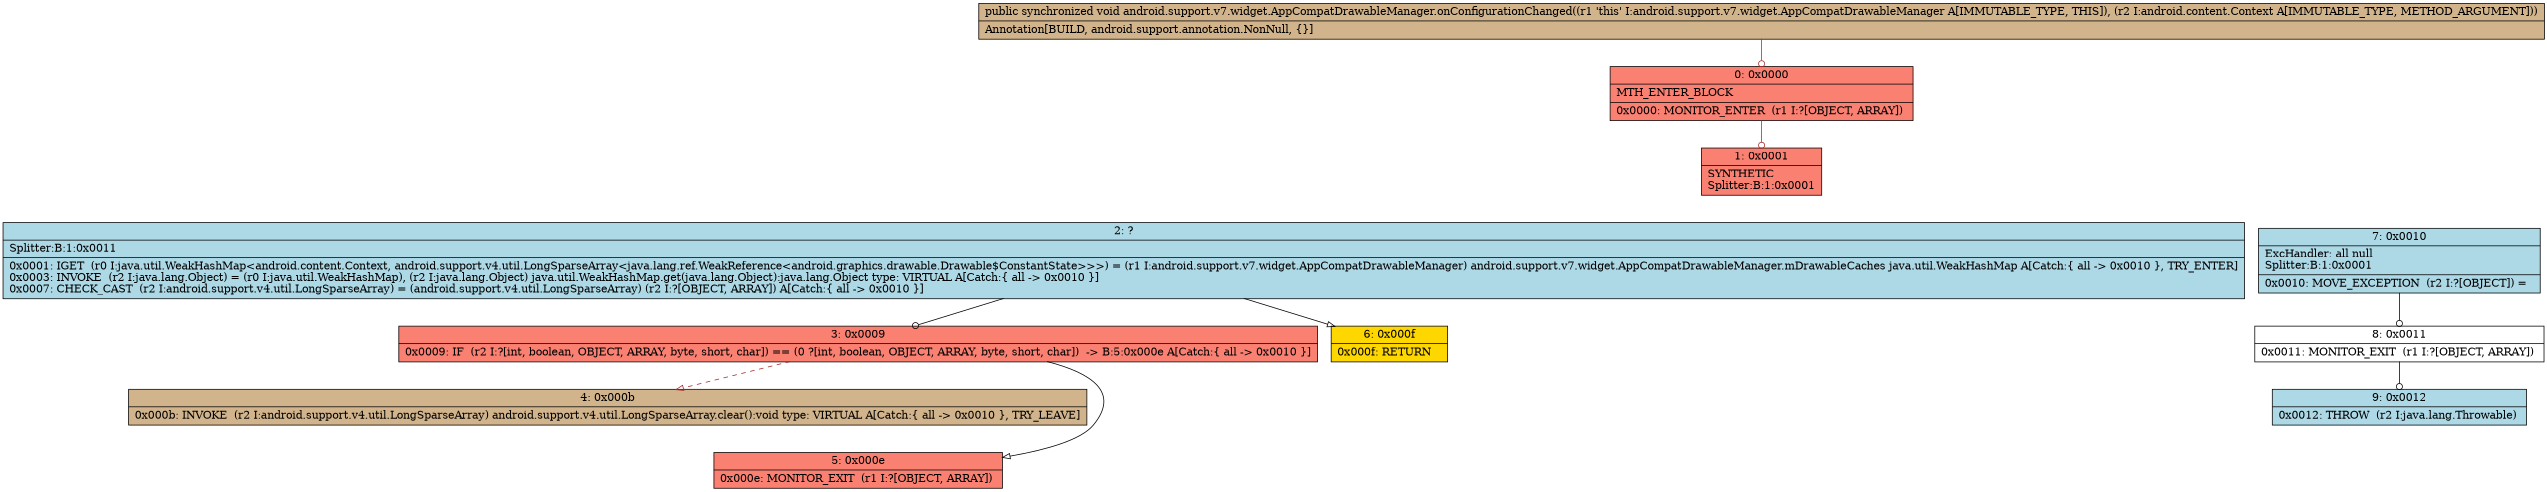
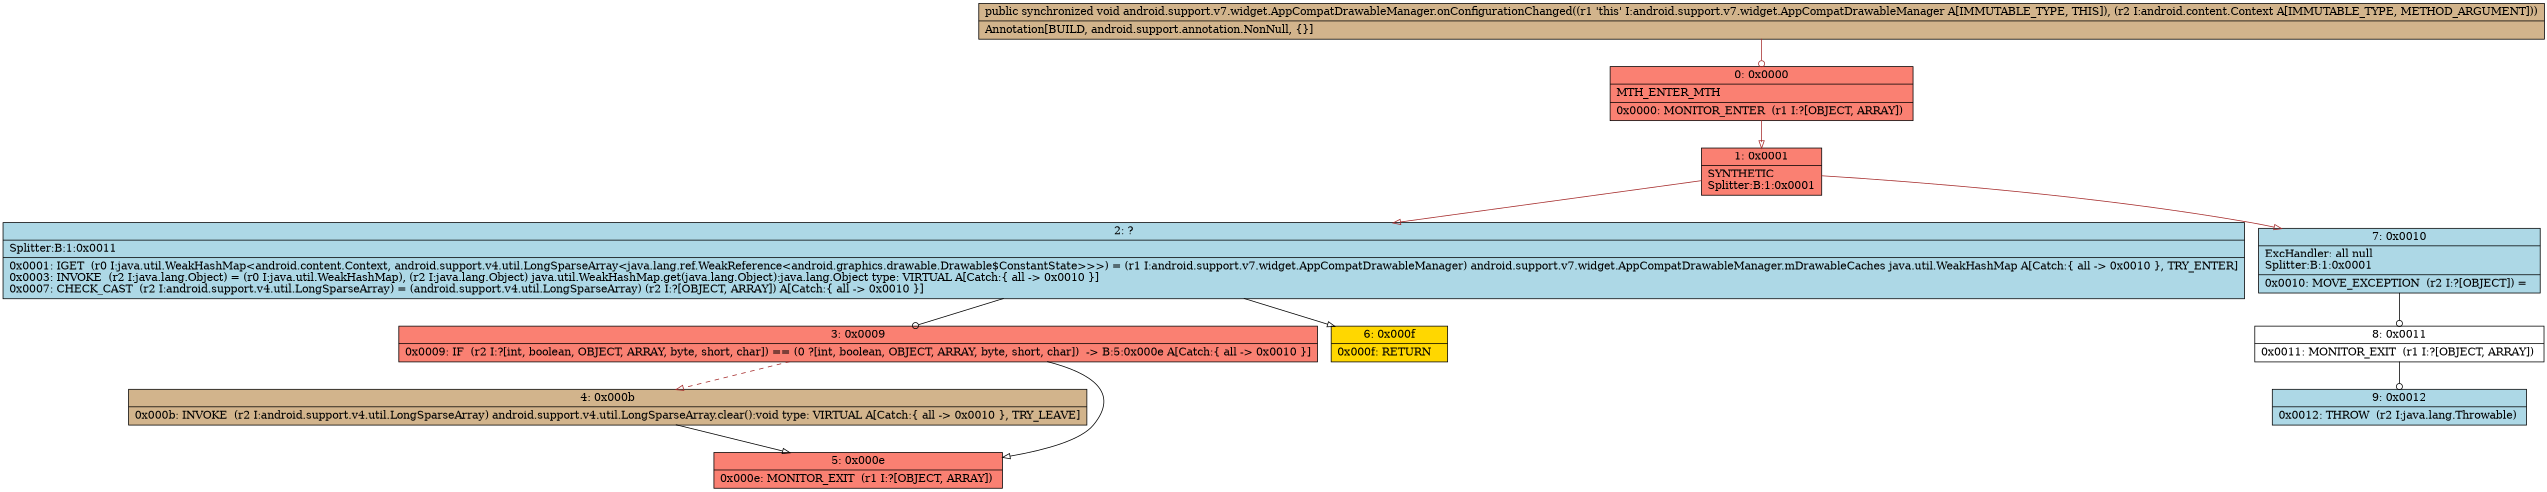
(1675, 93) -> (1668, 93)
(1762, 131) -> (1762, 131)
none -> (2049, 195)
none -> (1551, 201)
none -> (729, 438)
